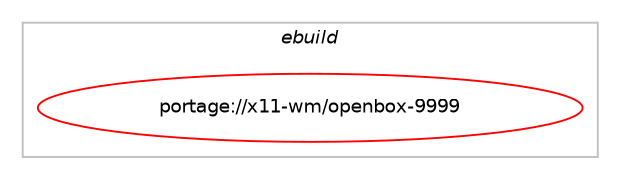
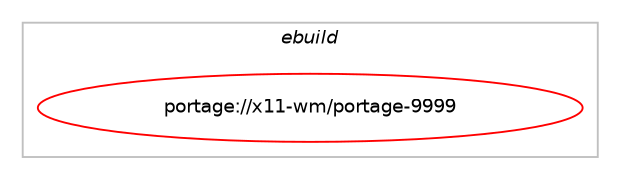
(310, 108) -> (310, 108)
